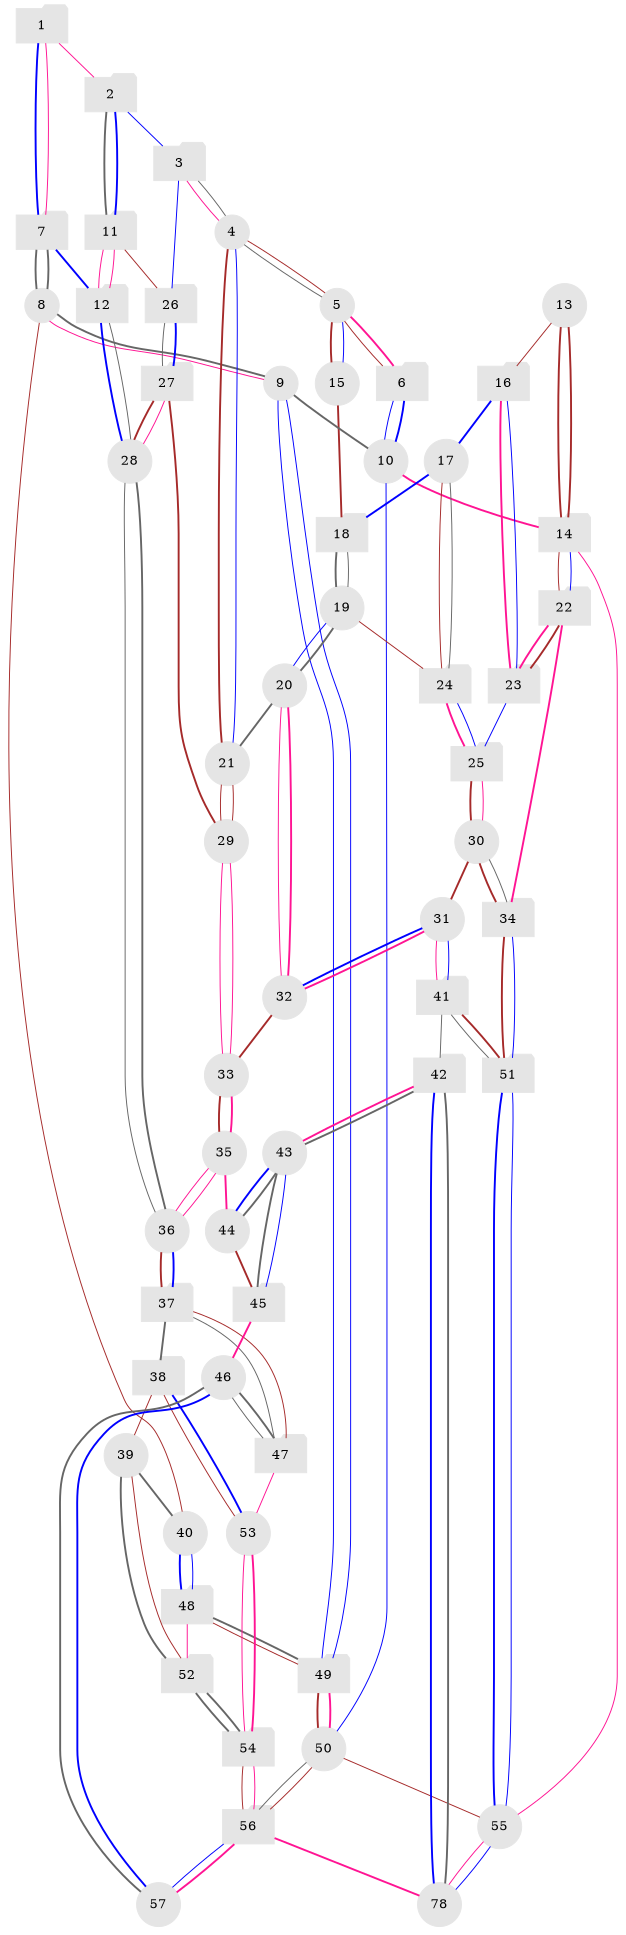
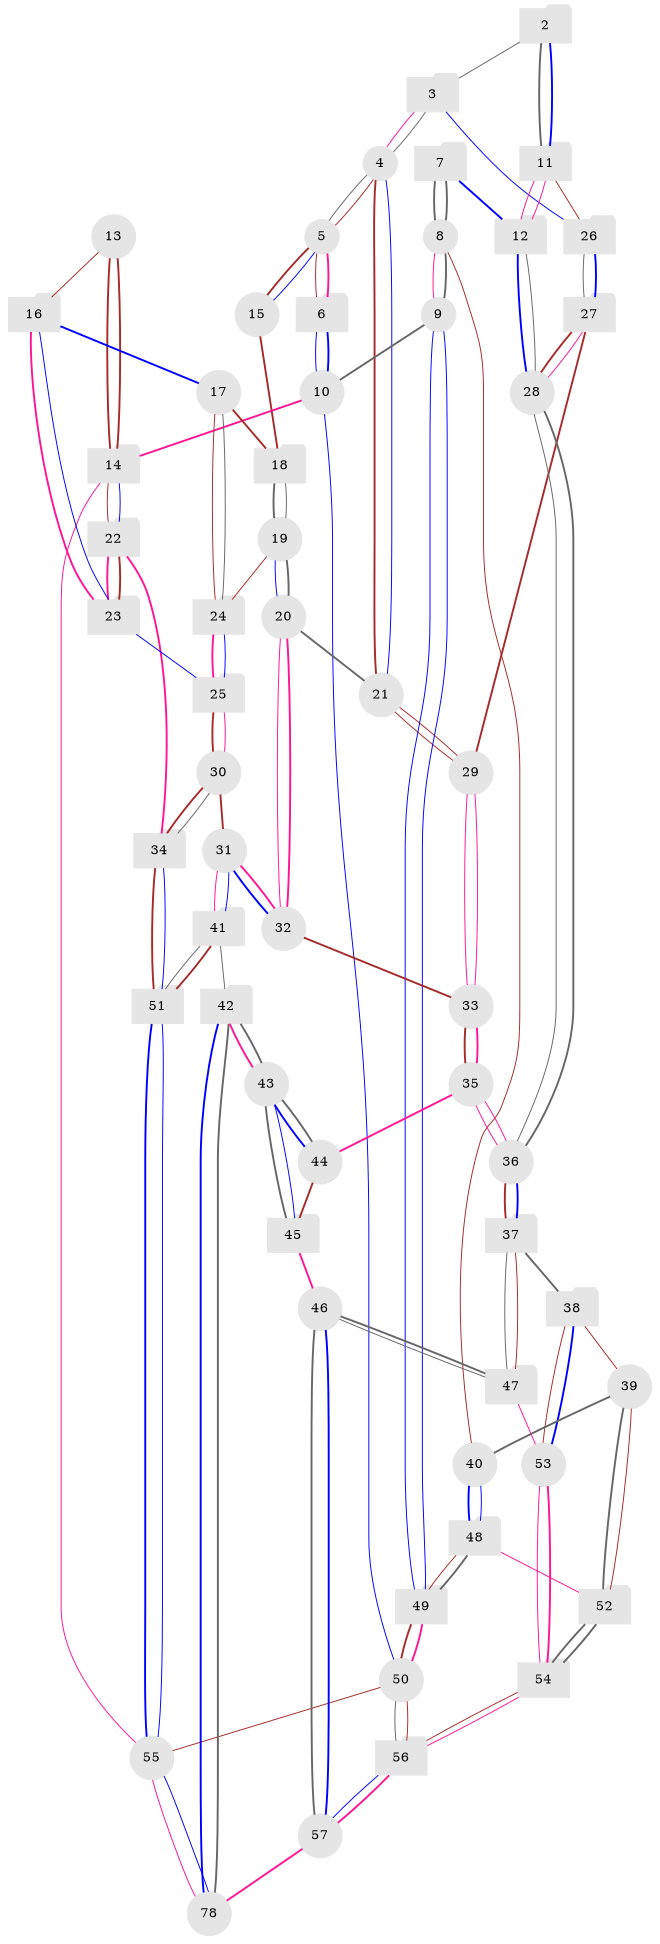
(42, 26) -> none
(145, 129) -> (489, 60)
(398, 496) -> (249, 429)
(347, 1867) -> (265, 1875)
